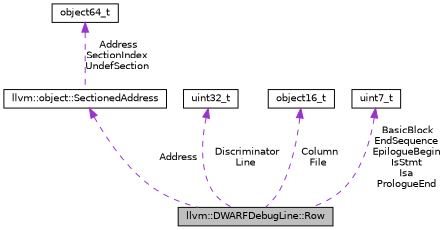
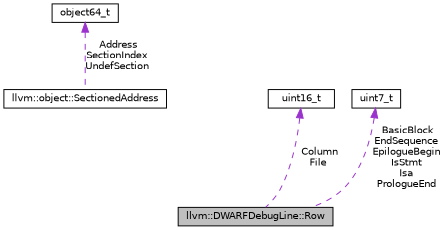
(211, 99) -> none
(301, 99) -> (301, 99)
(136, 174) -> none
